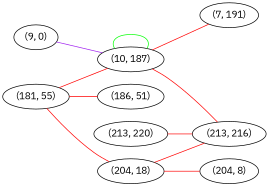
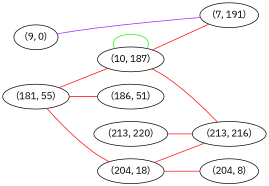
(79, 47) -> (129, 24)
